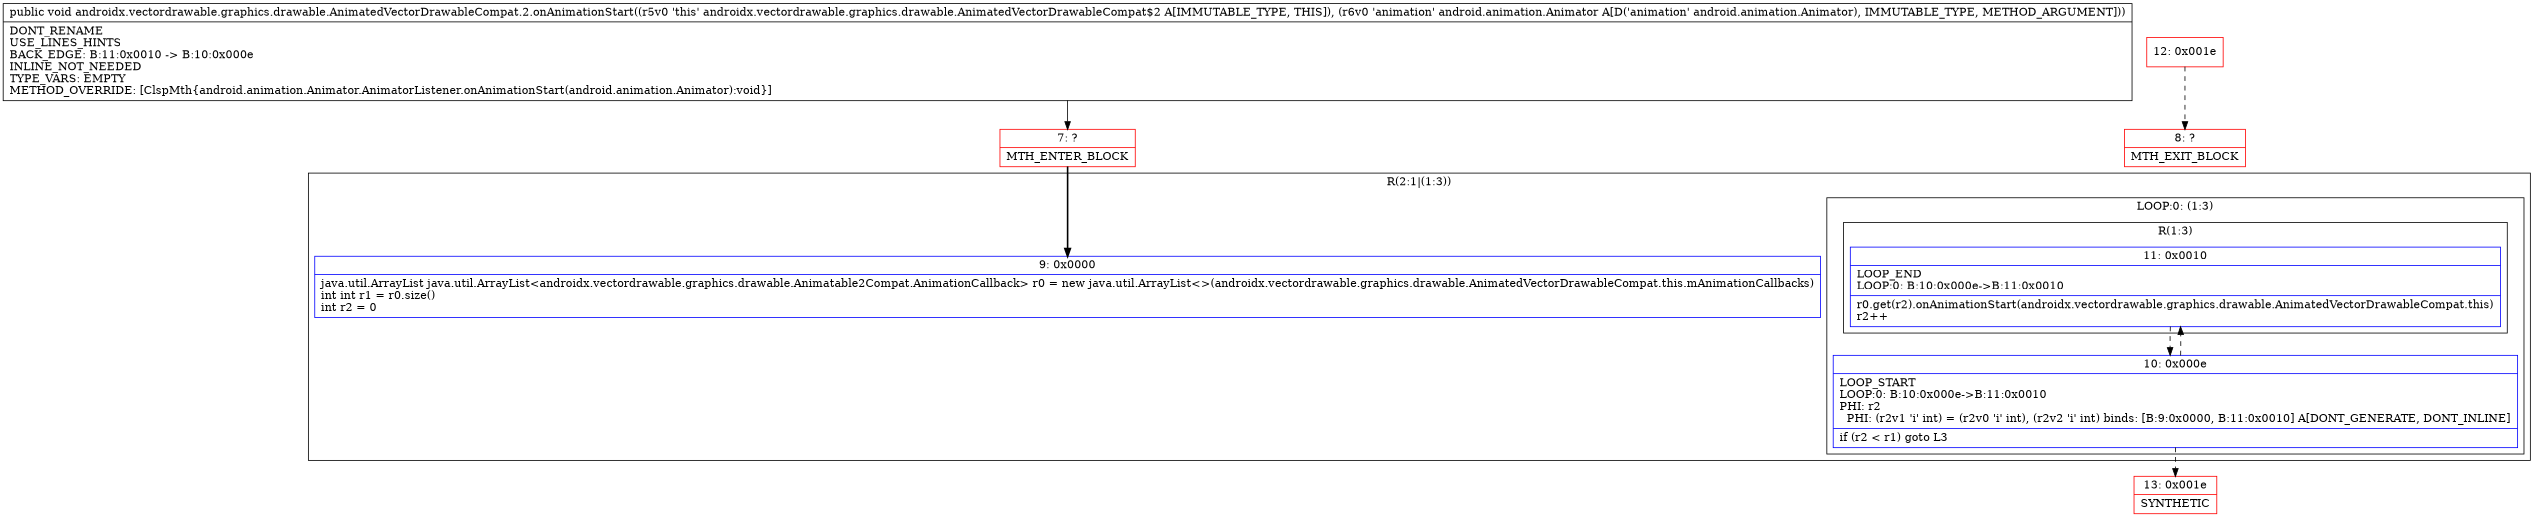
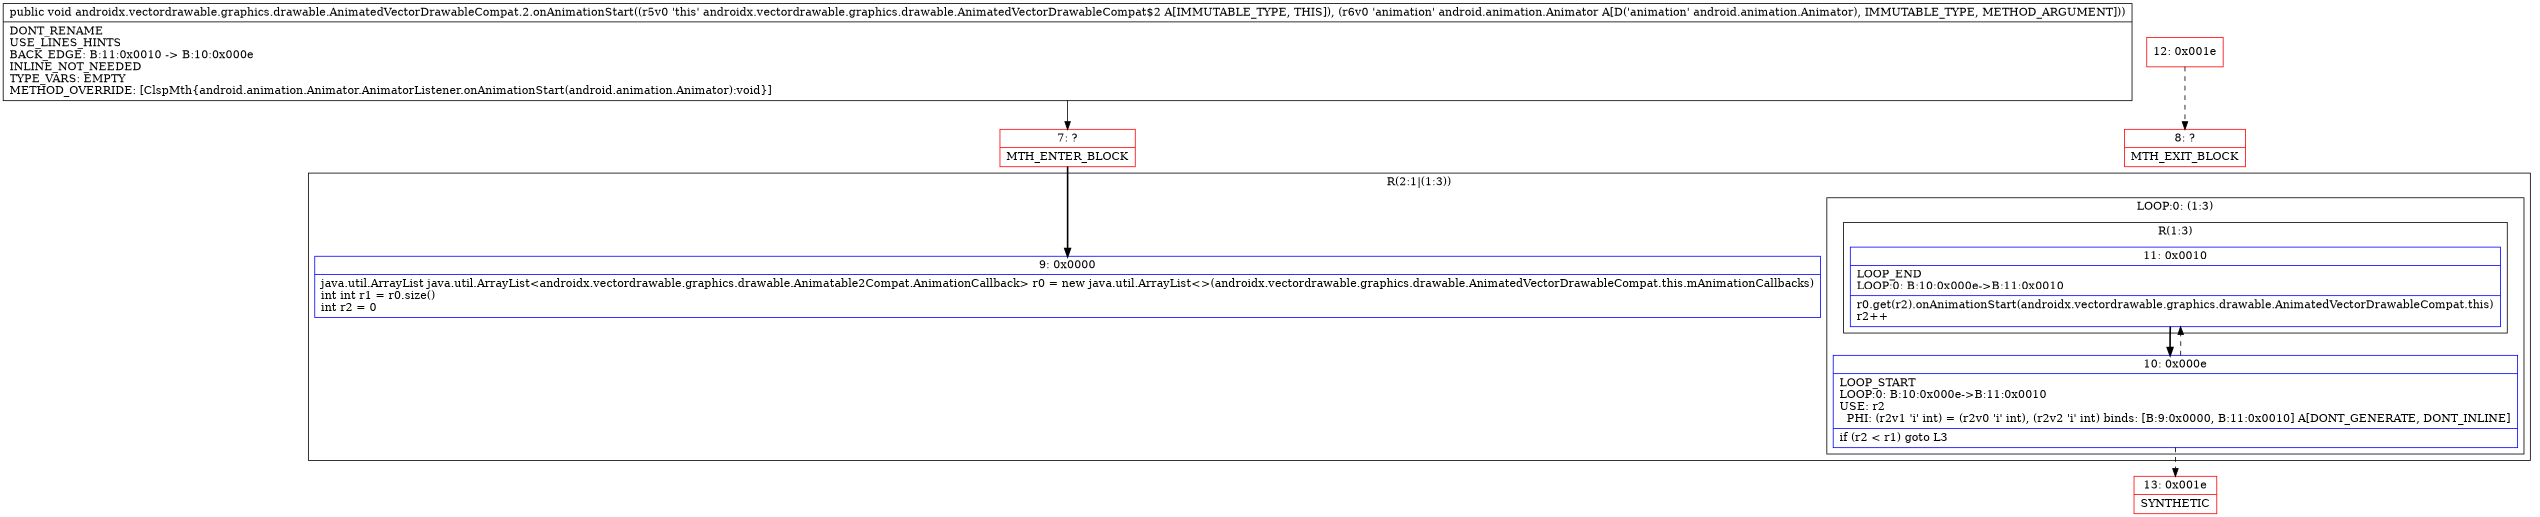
(2170, 338) -> (2170, 338)
(1862, 407) -> (1864, 407)
